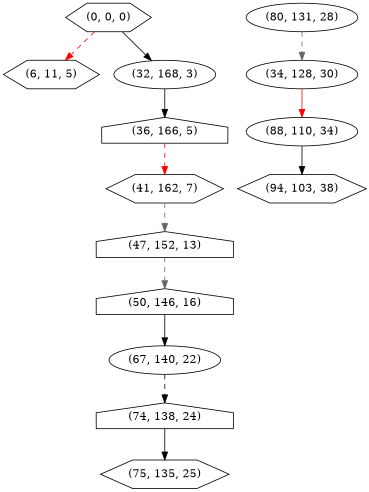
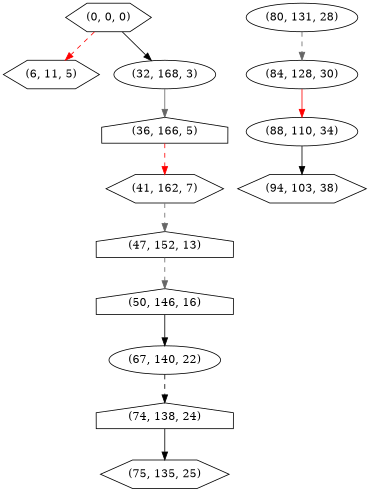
(302, 75) -> (302, 75)
(165, 99) -> (165, 99)
